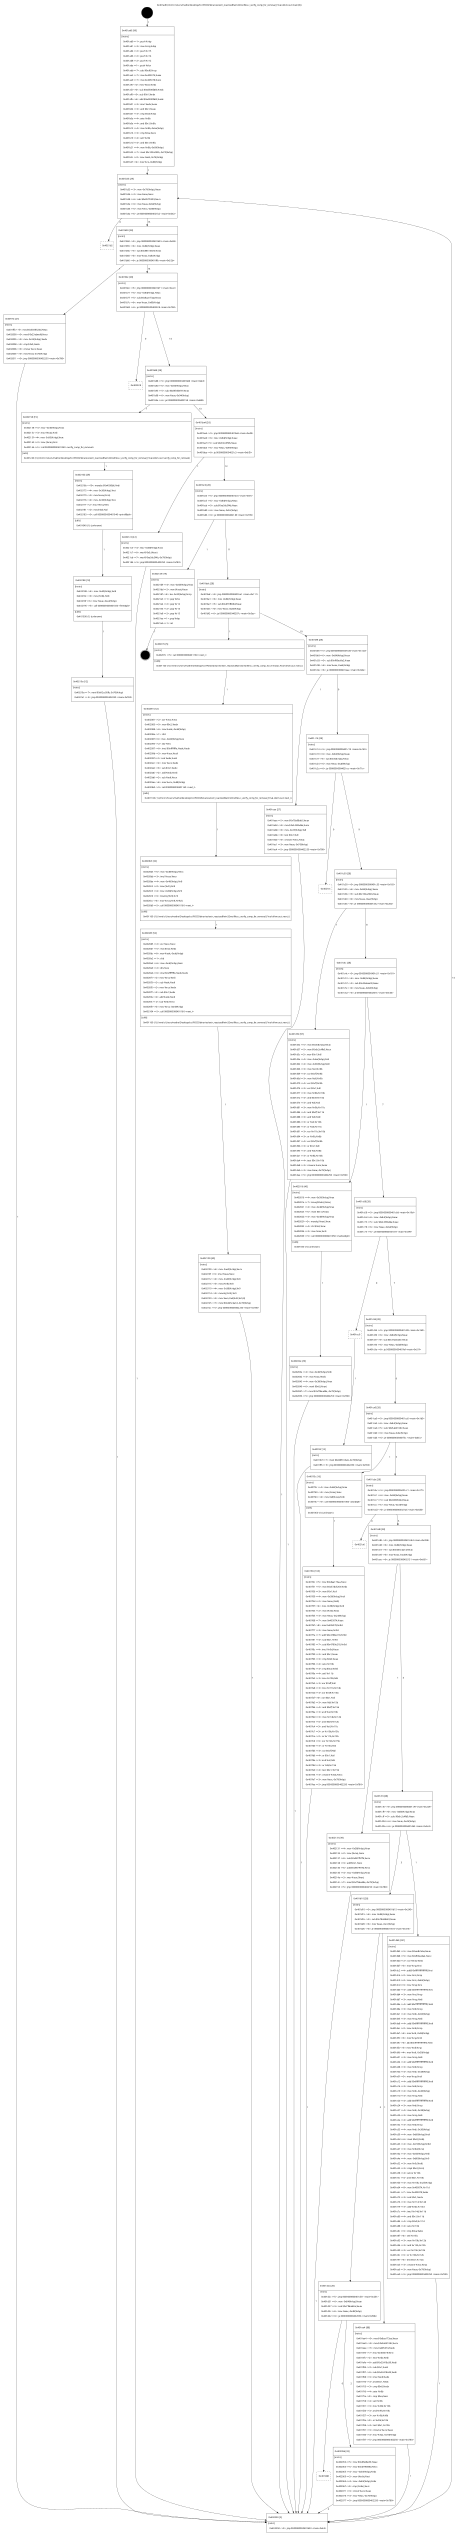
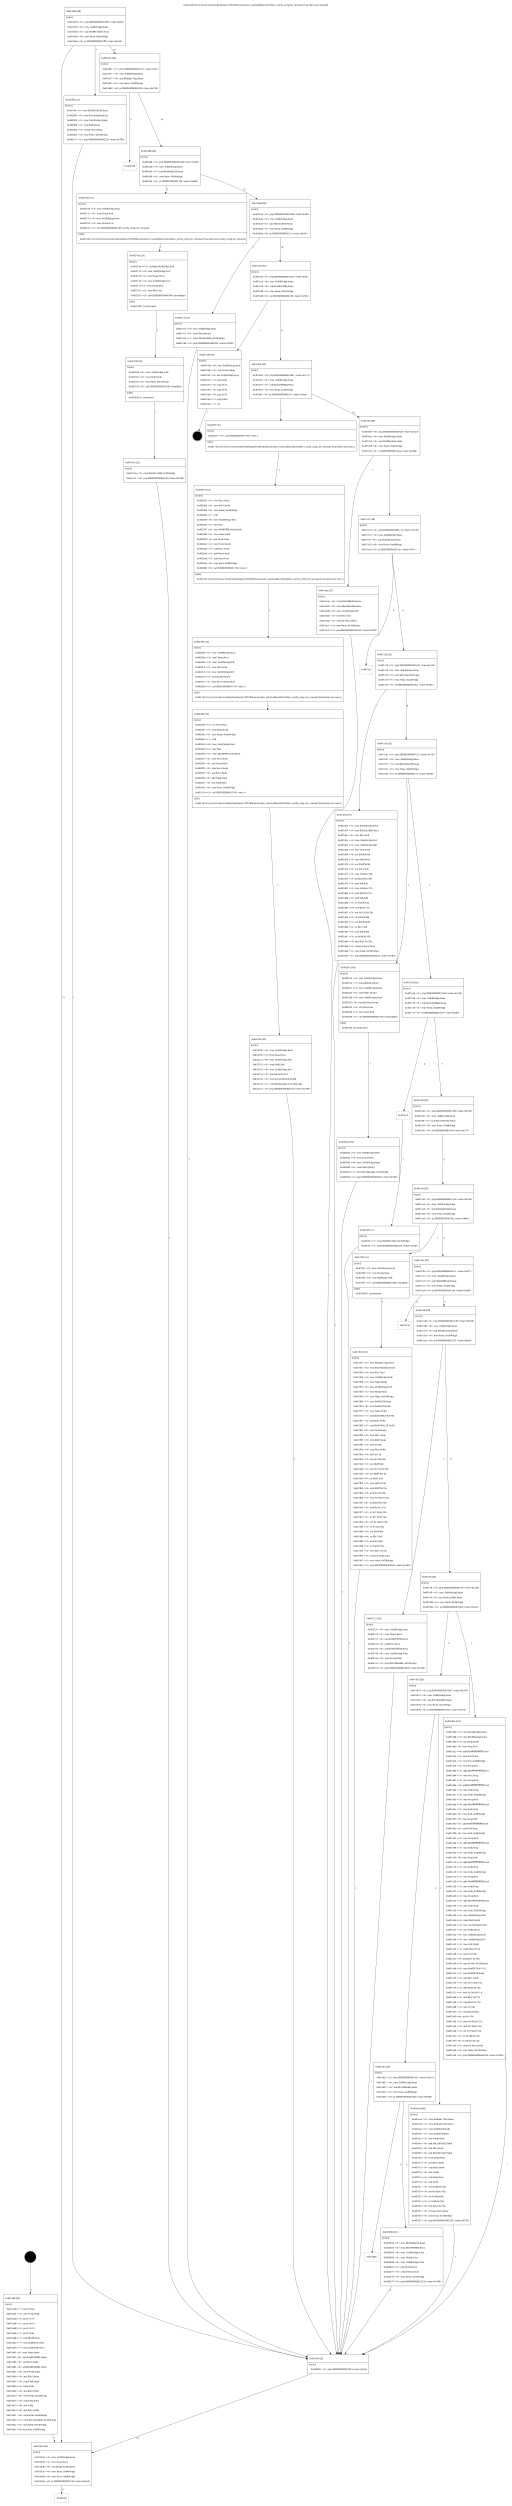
(147, 221) -> (62, 1242)
